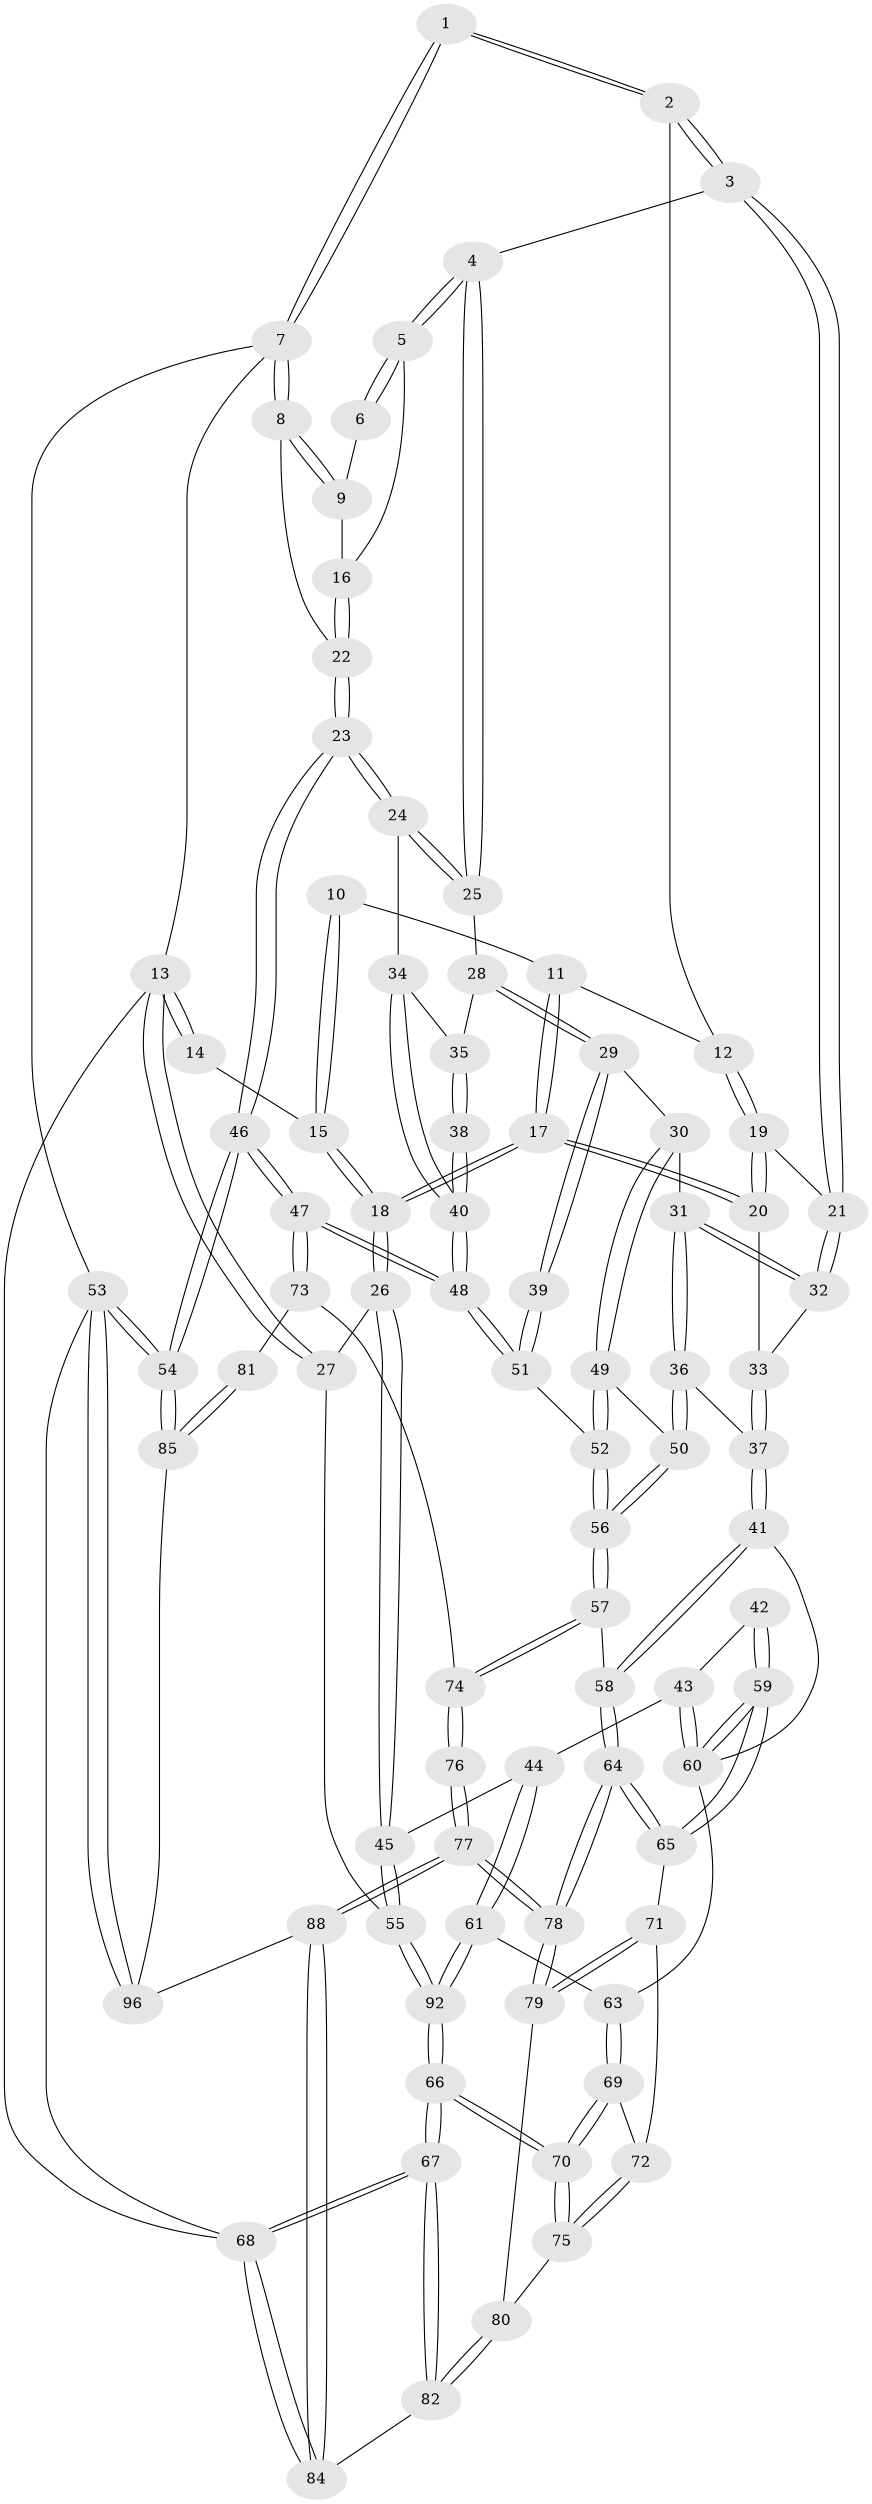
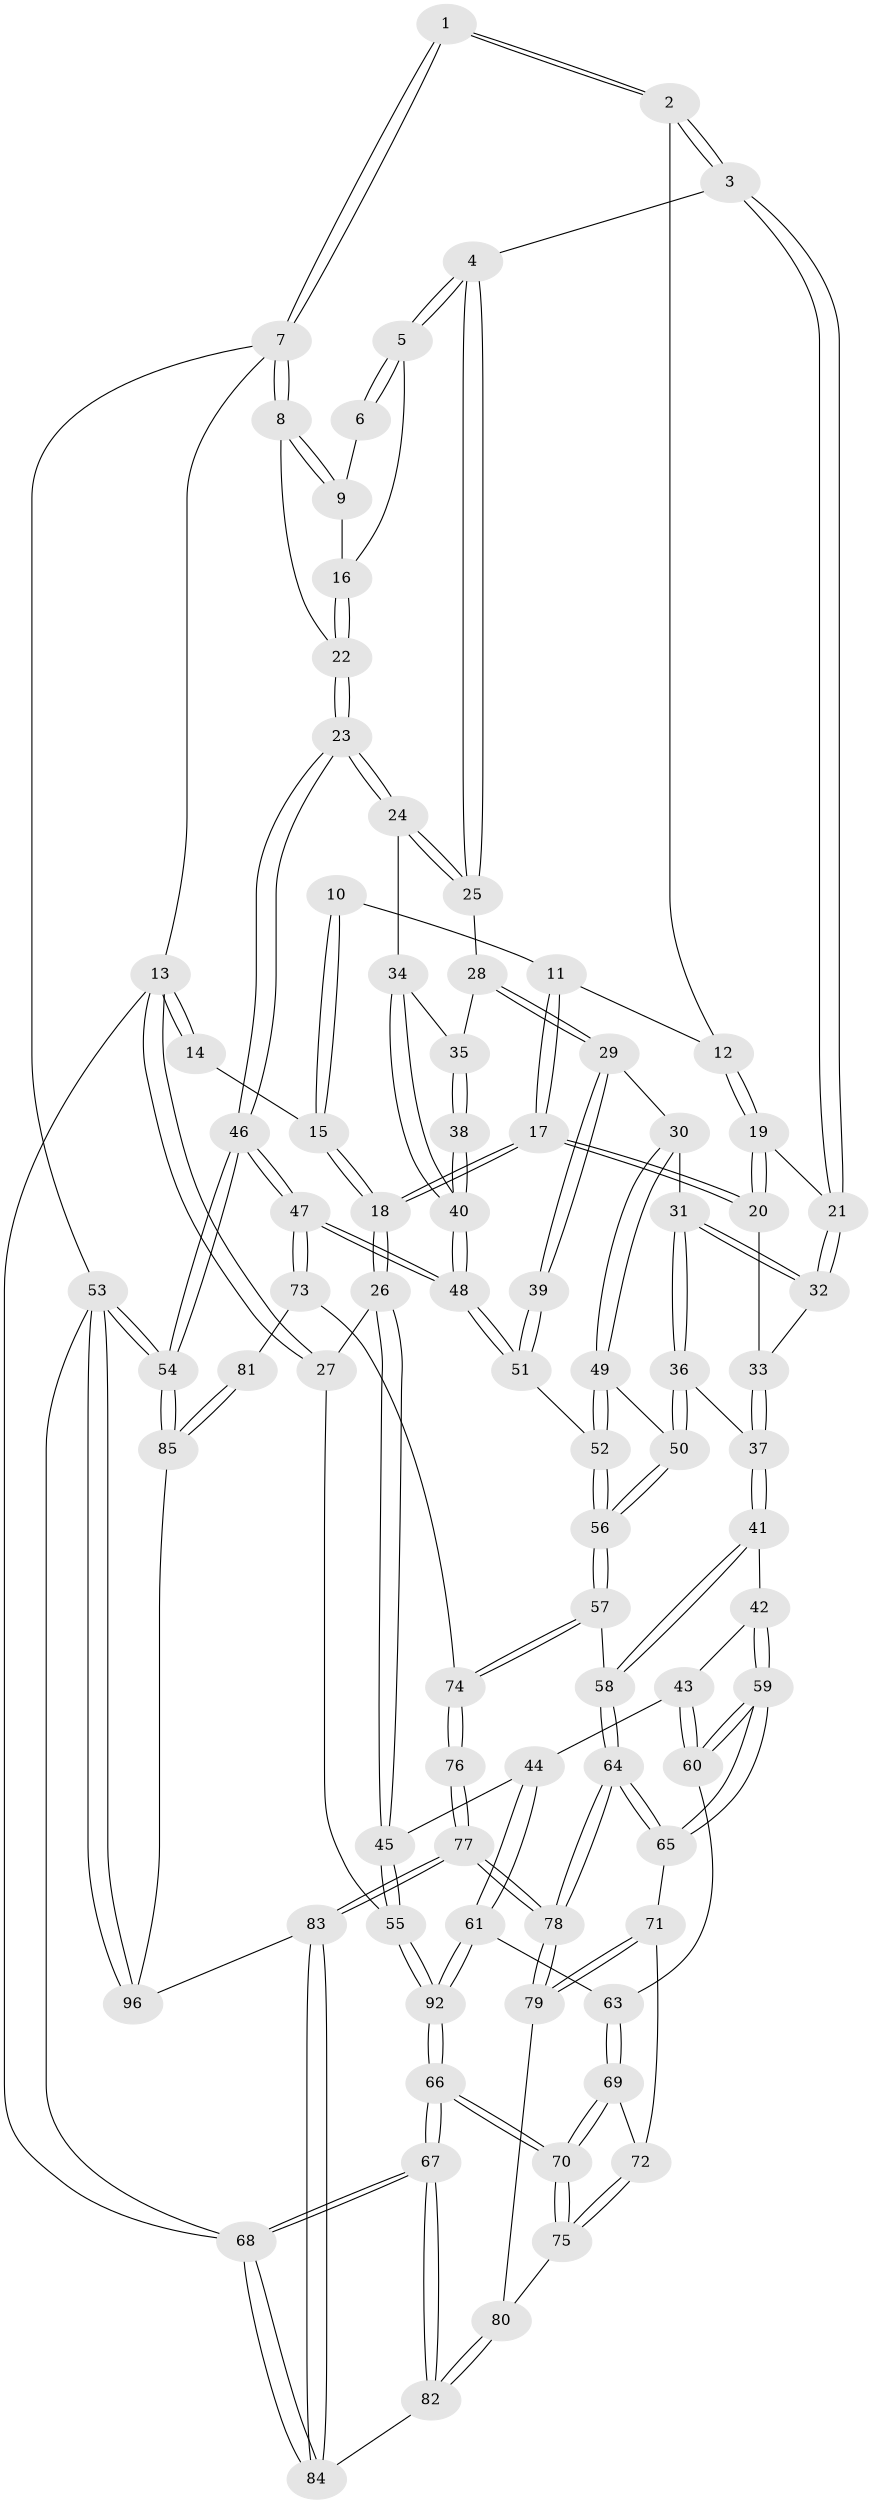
(817, 1673) -> (760, 1569)
(317, 1925) -> (317, 1925)
